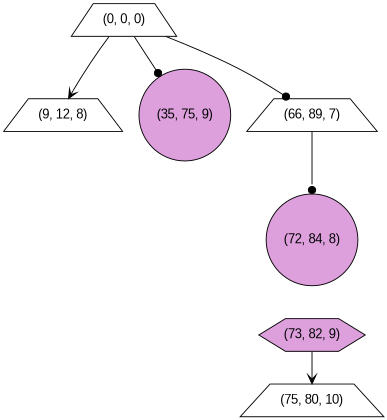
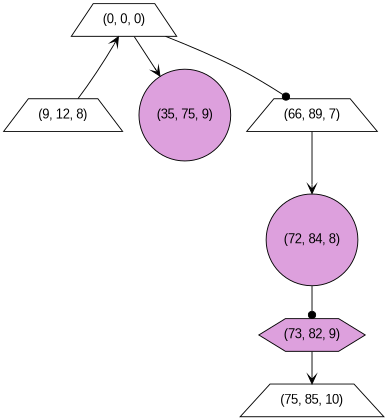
(145, 53) -> (145, 53)
(90, 63) -> (97, 72)
(312, 158) -> (312, 158)
none -> (312, 299)
(312, 400) -> (312, 400)
